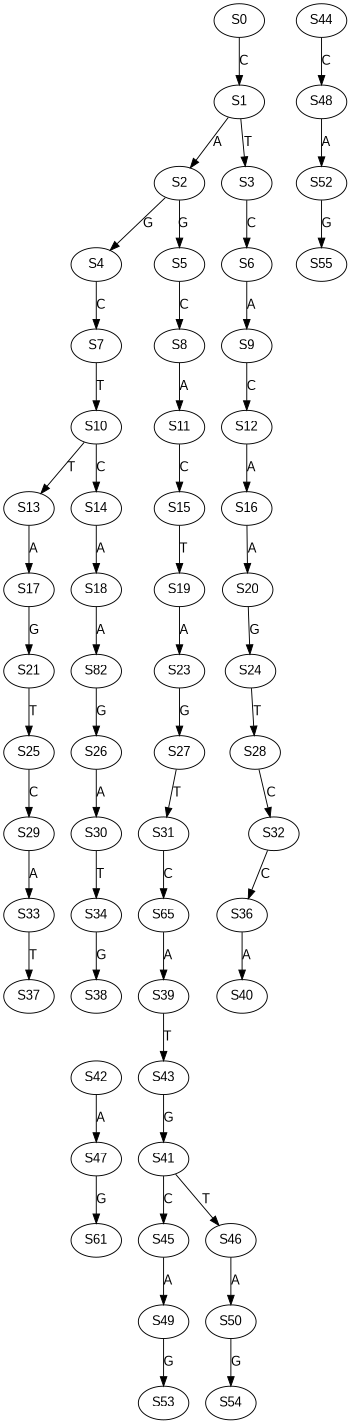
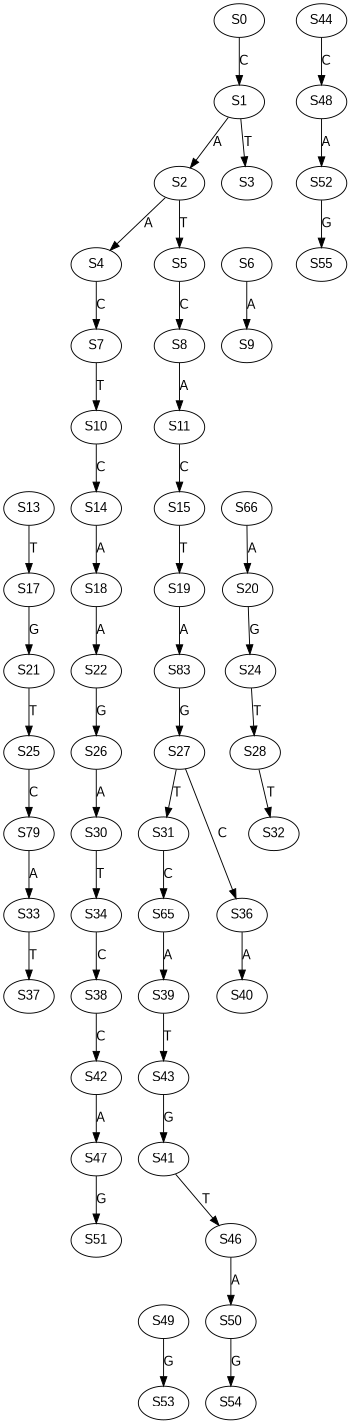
(247, 219) -> none
(149, 224) -> (149, 224)
(184, 224) -> (184, 224)
(247, 427) -> none
(66, 464) -> none
(247, 508) -> (247, 508)
(34, 549) -> (34, 549)
(96, 671) -> (96, 671)
(179, 671) -> (179, 671)
(271, 793) -> (271, 793)
(29, 834) -> (29, 834)
(260, 870) -> (209, 829)
(102, 956) -> (102, 956)
none -> (96, 1032)
(96, 1240) -> (96, 1240)
(164, 1240) -> none
